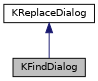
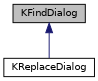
(49, 46) -> (49, 46)
